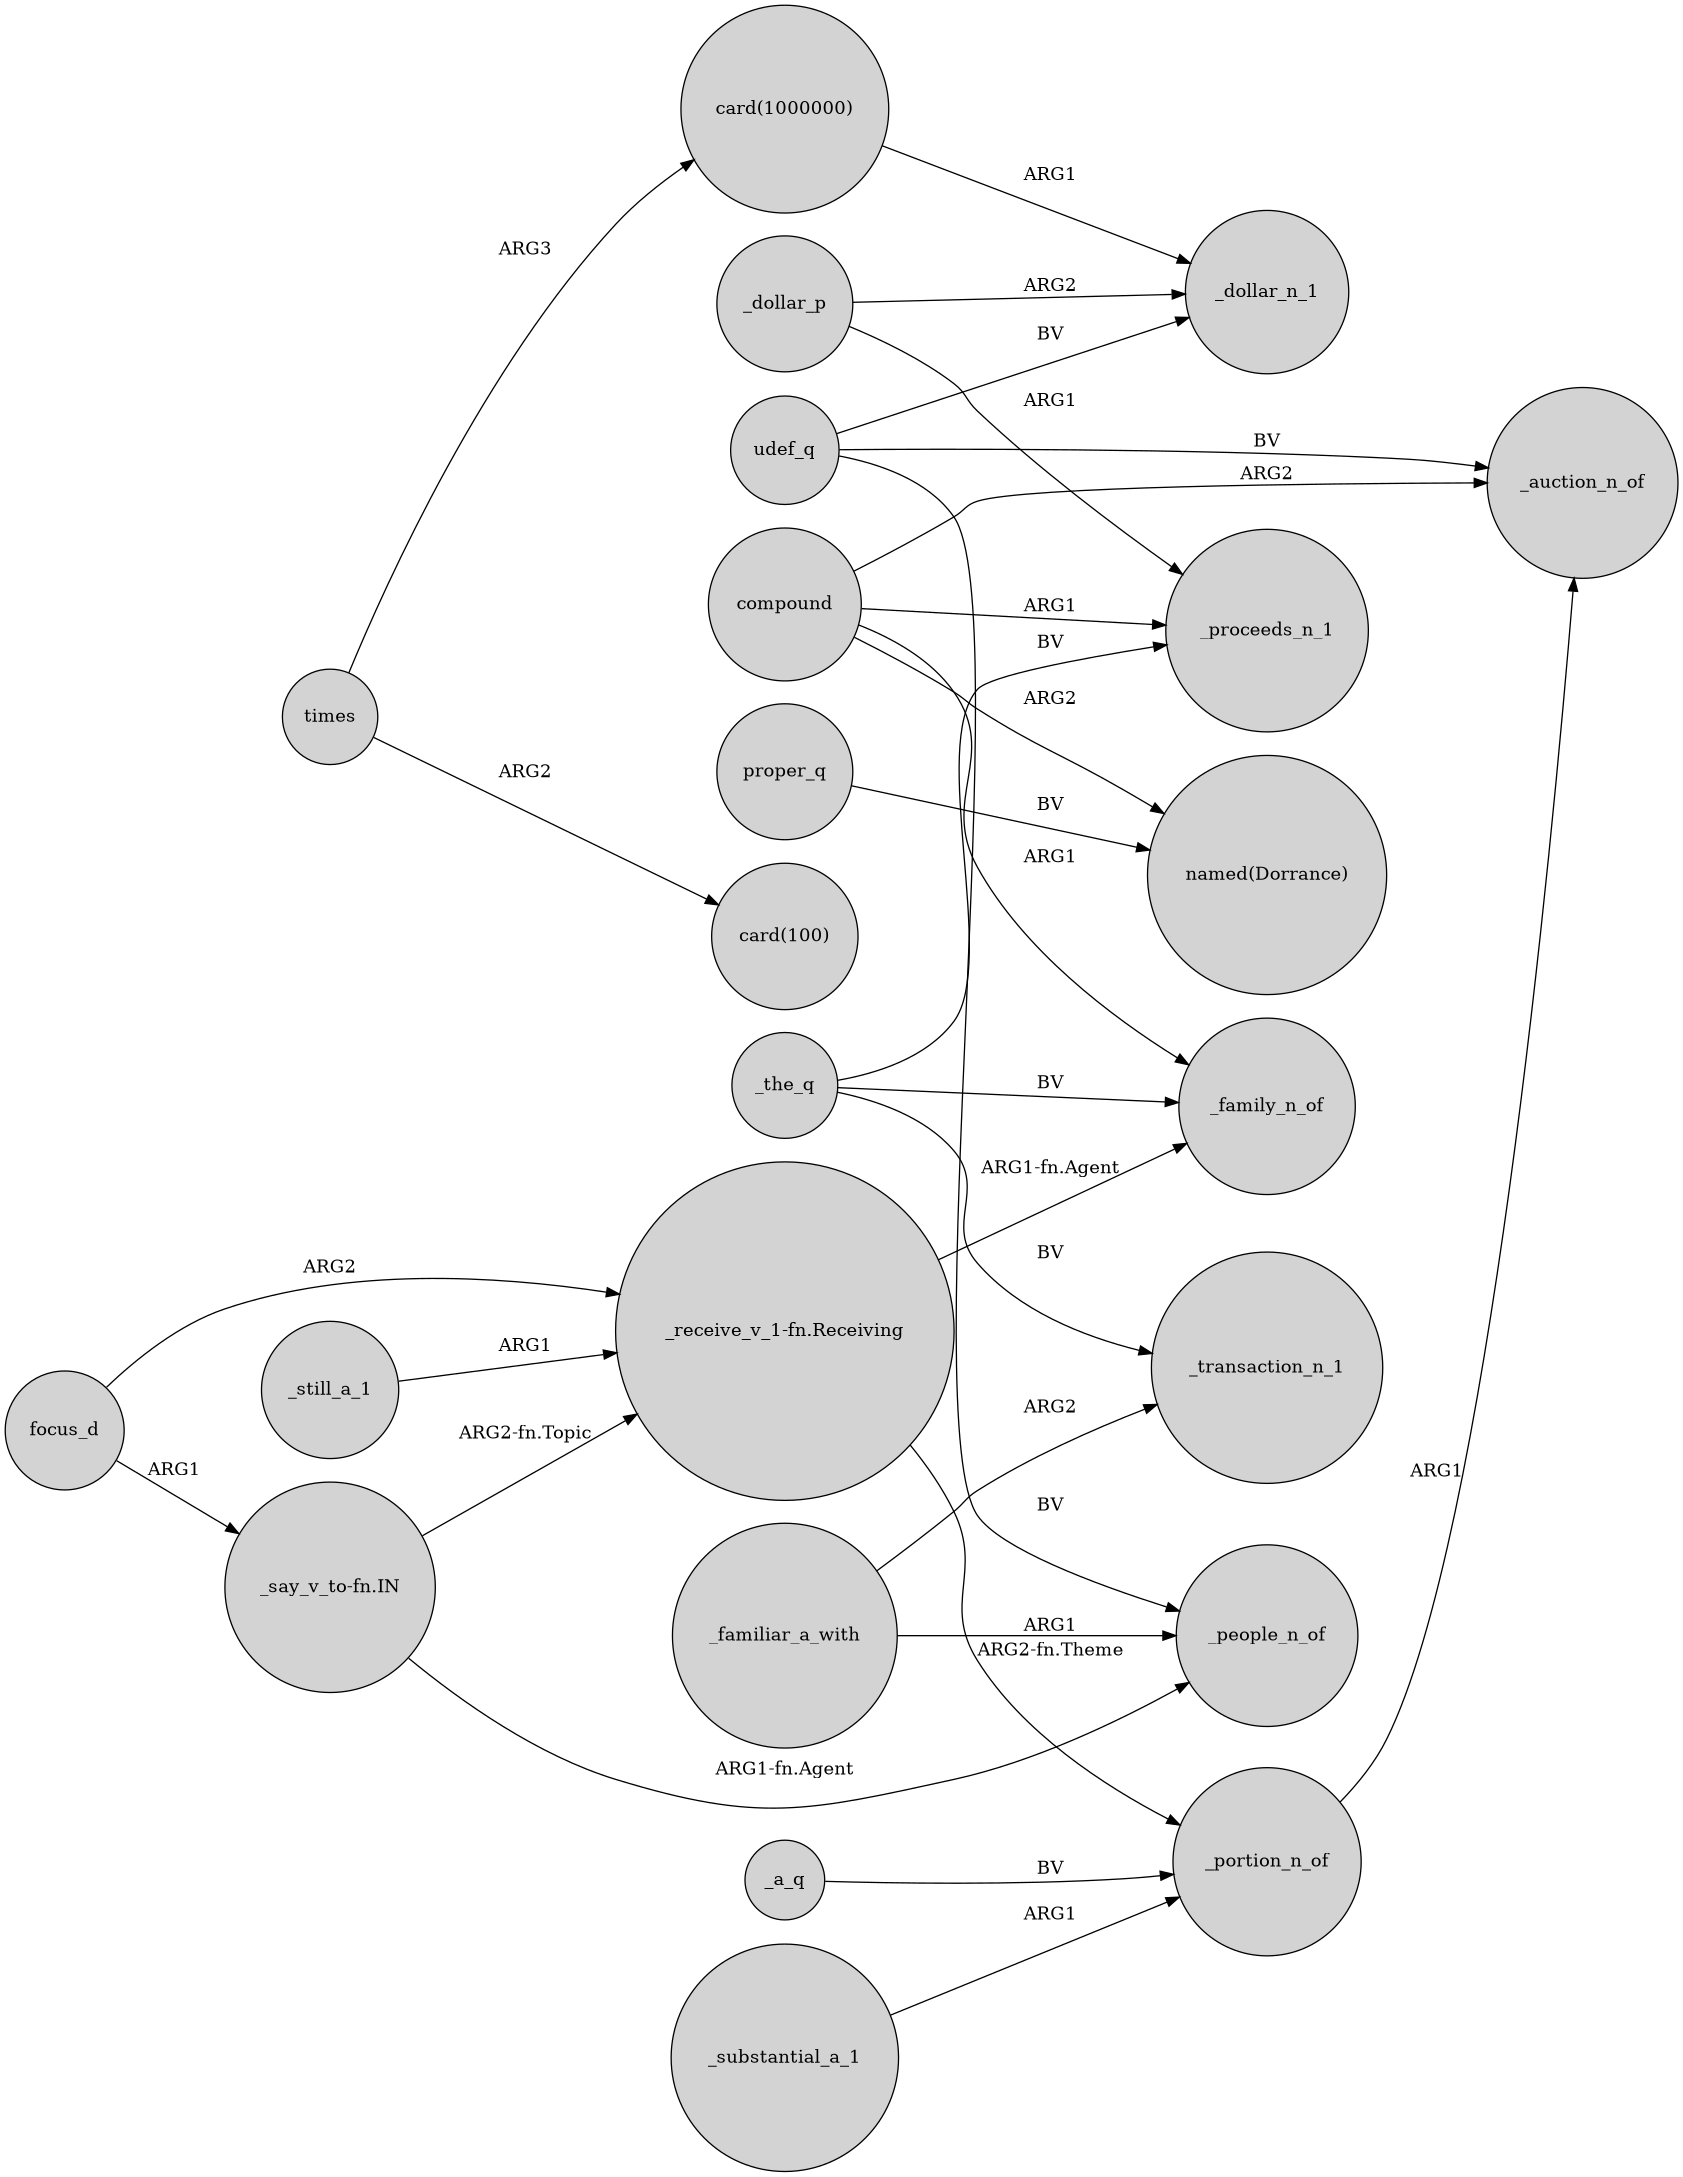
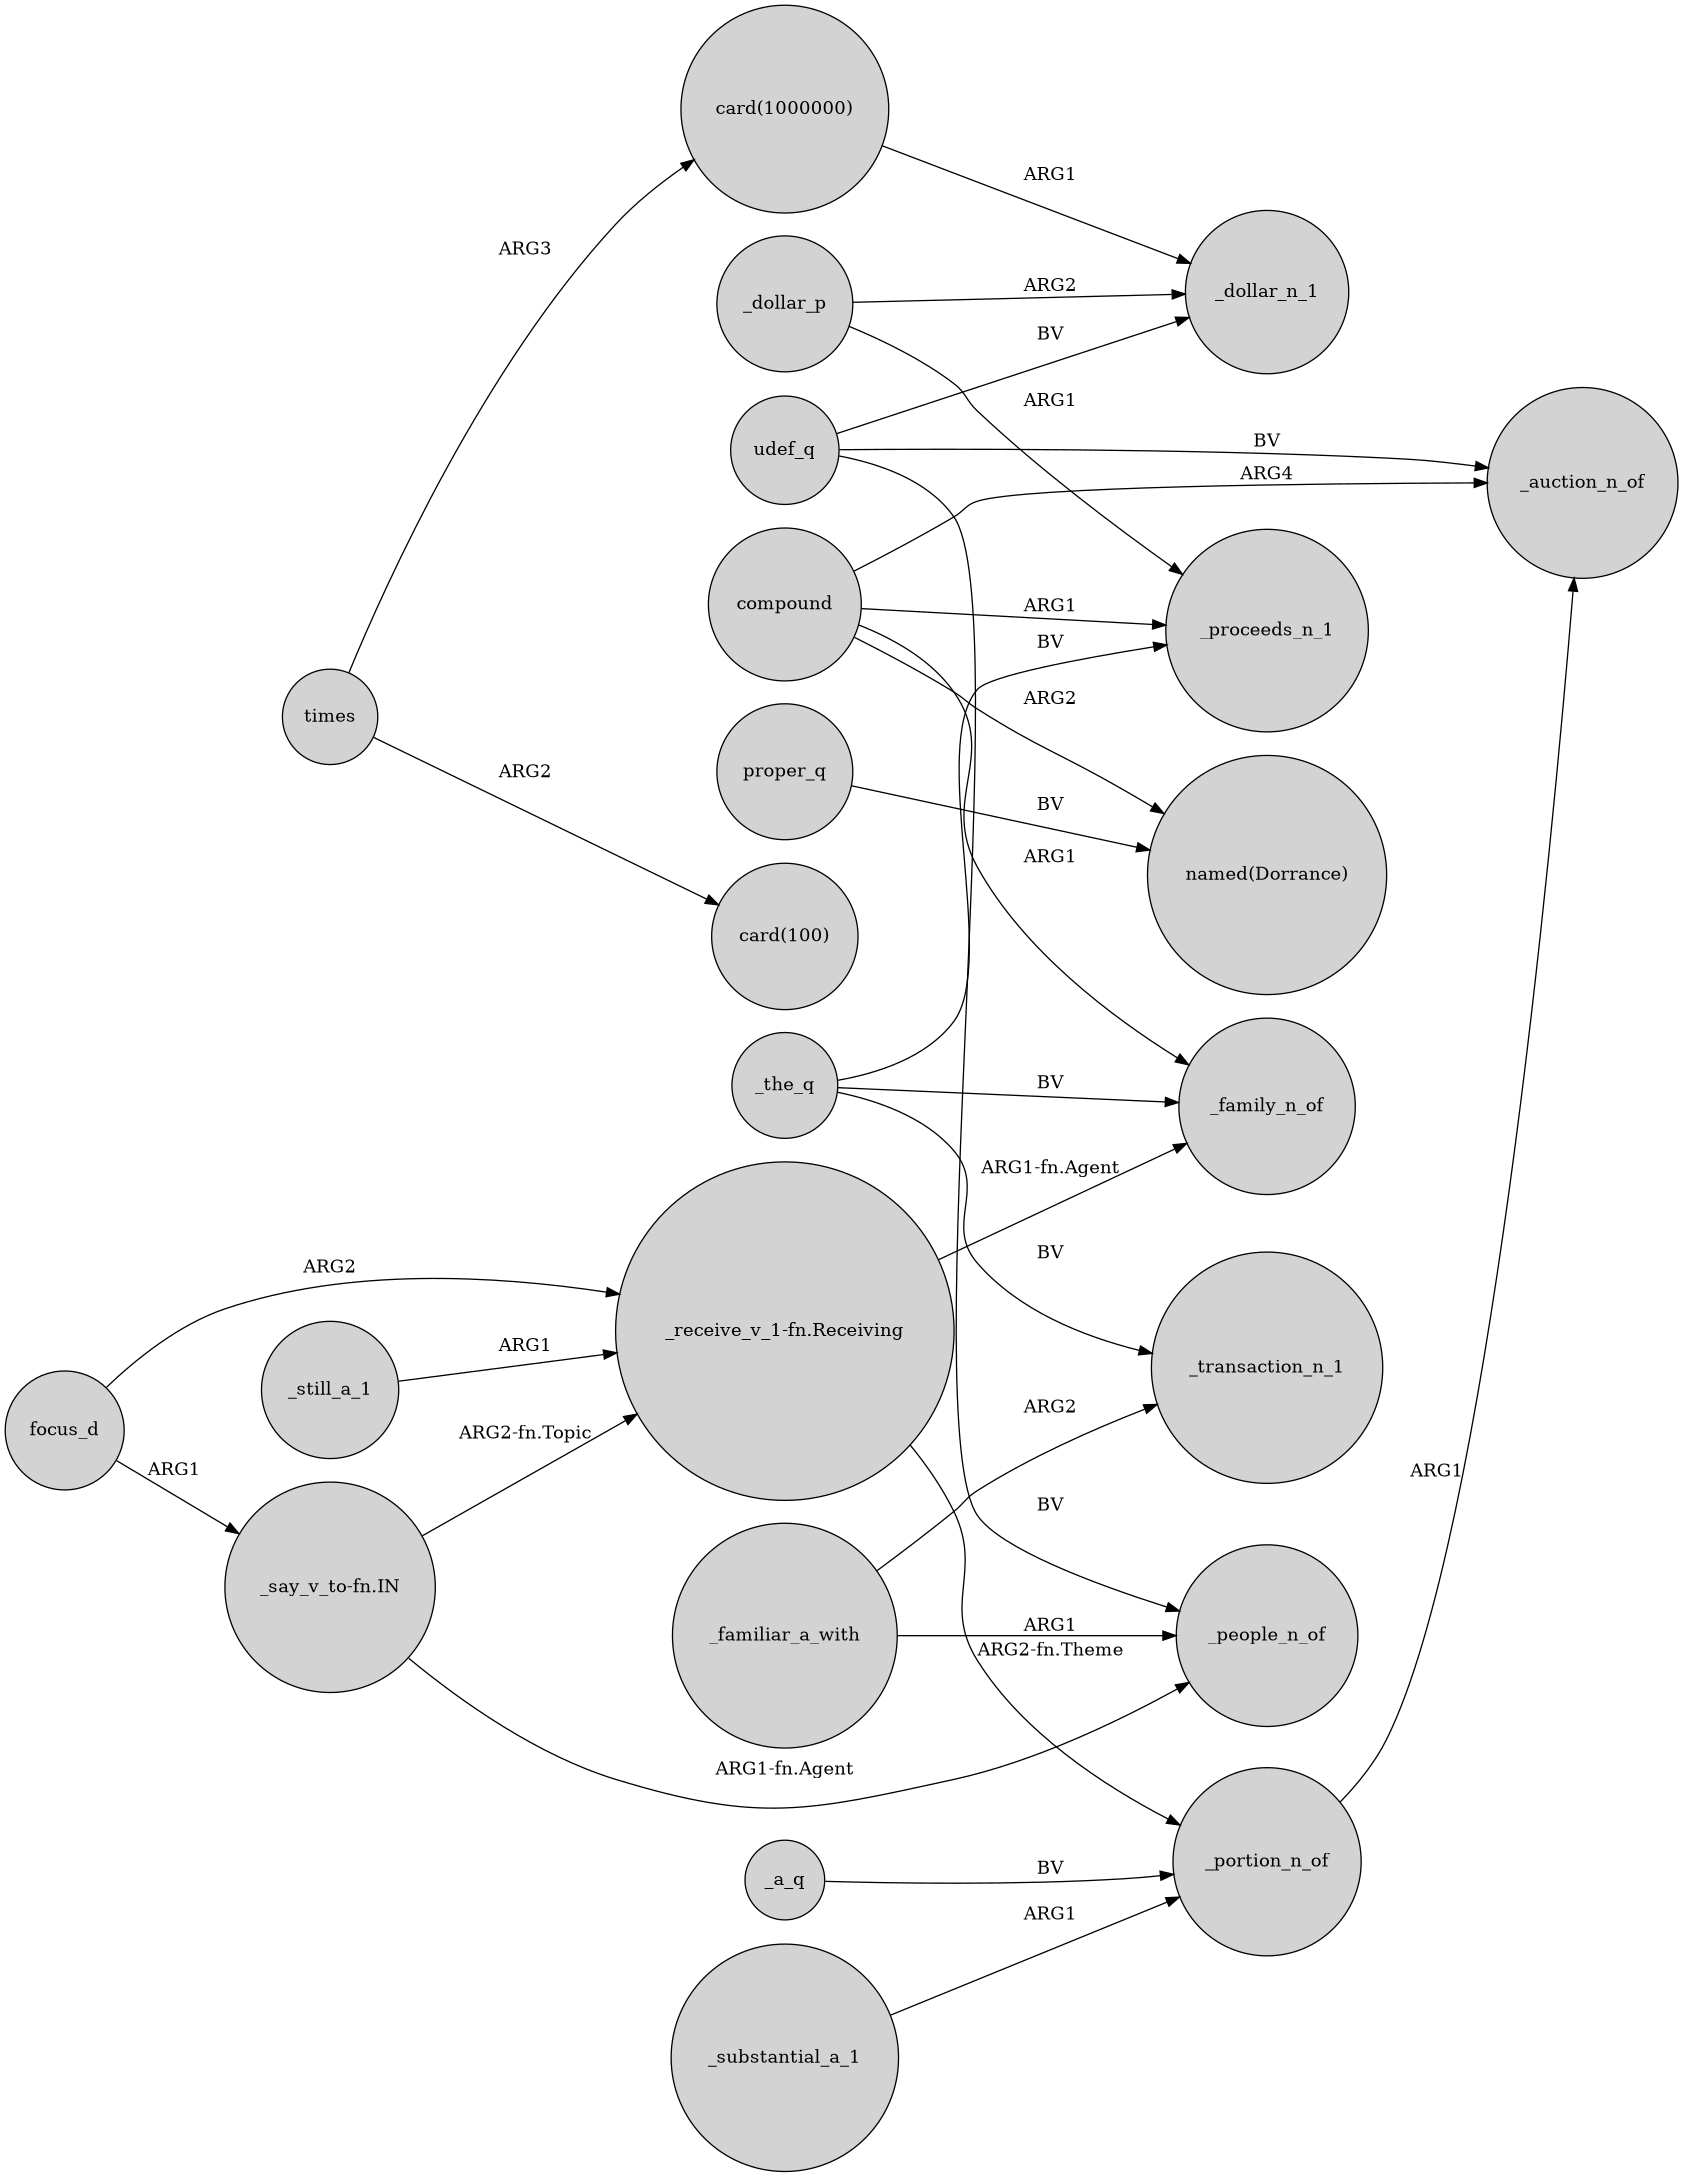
(1267, 474) -> (1267, 474)
